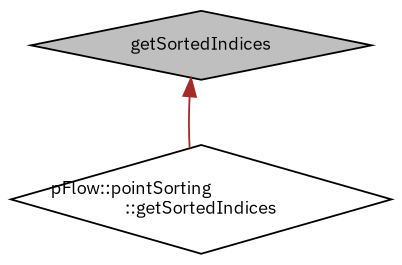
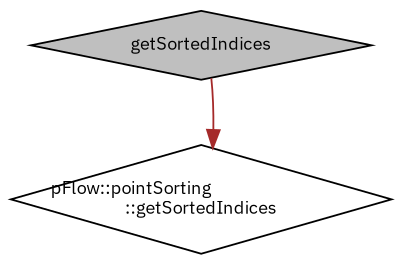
(189, 122) -> (213, 104)
